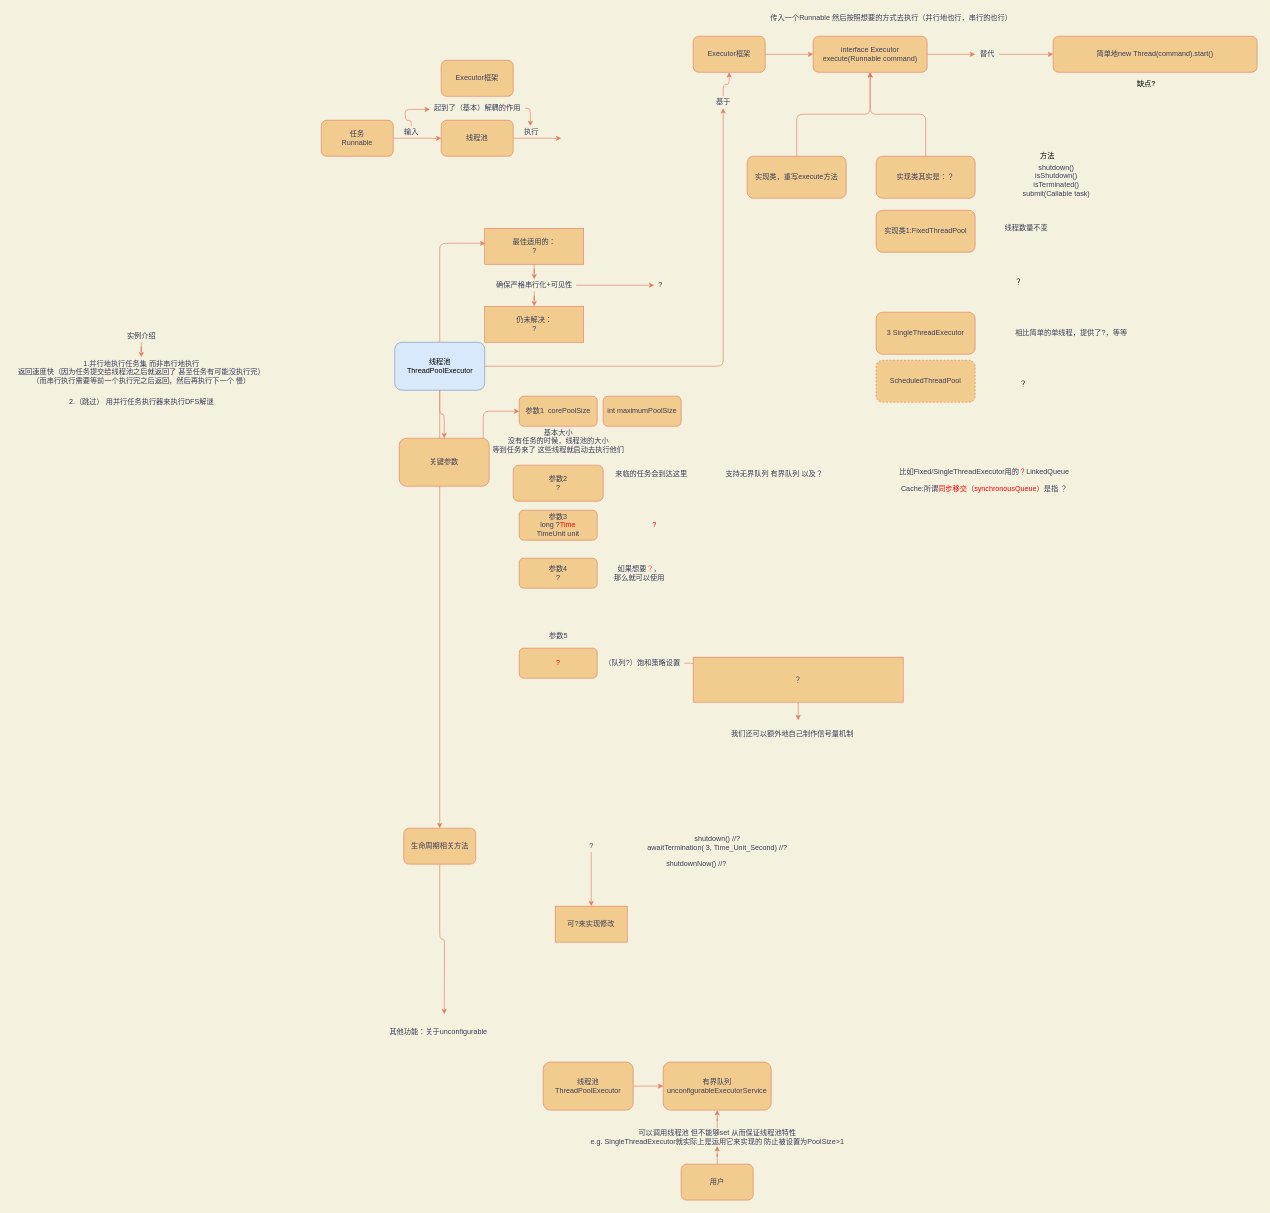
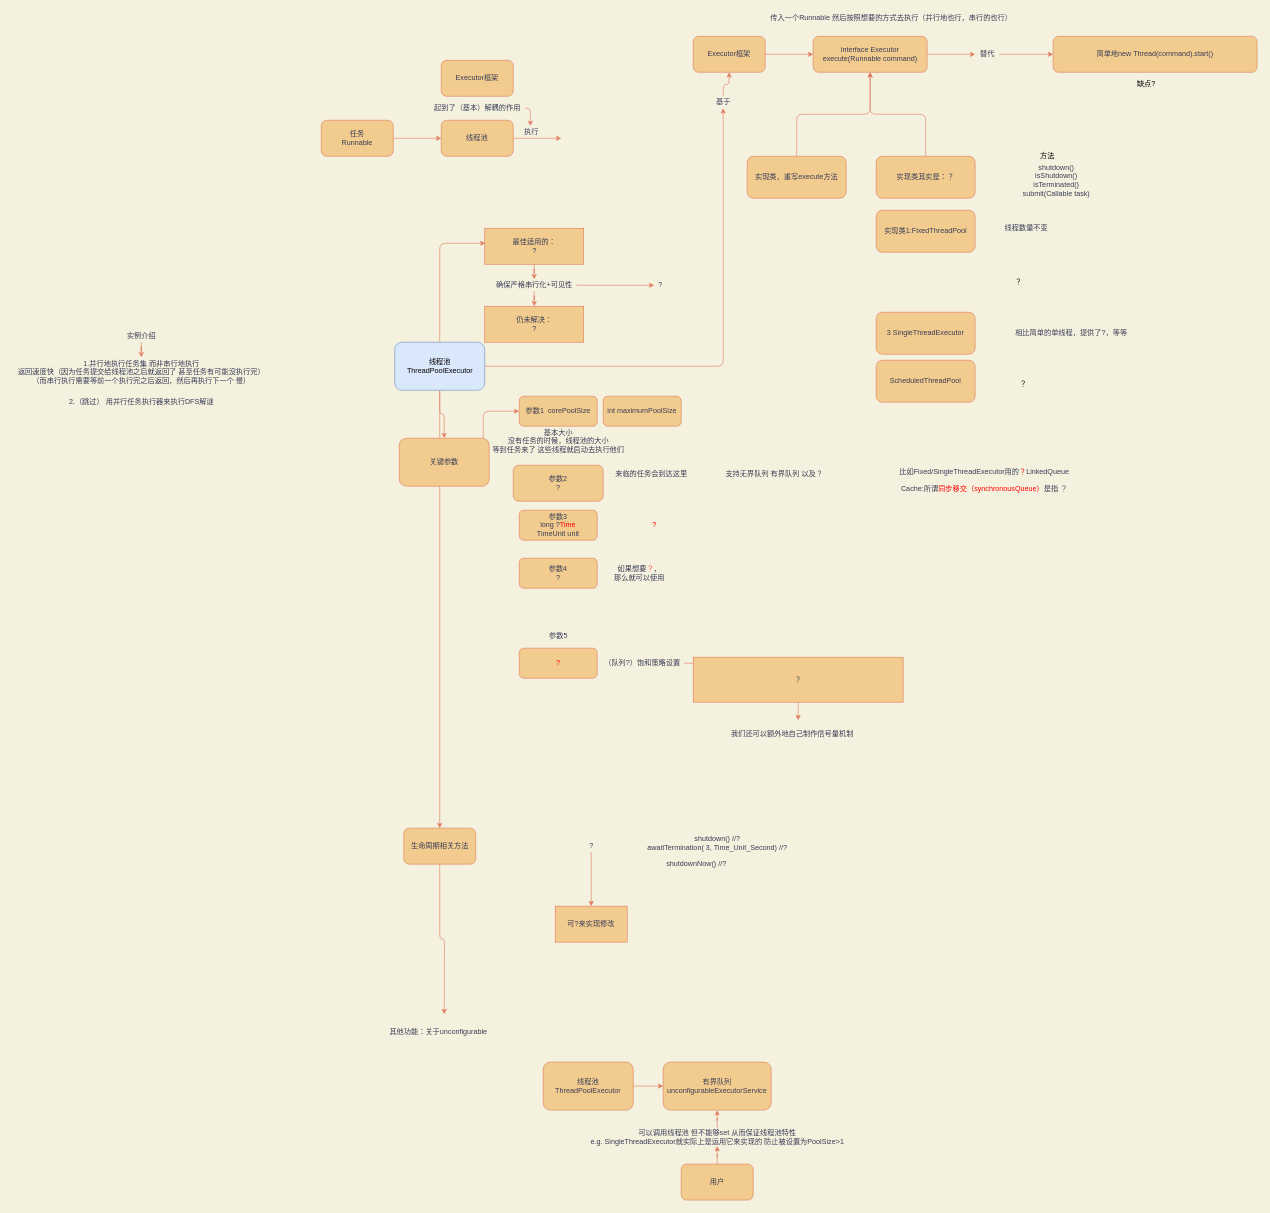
(405, 114) -> none
(411, 132) -> none
(926, 381) -> (926, 381)
